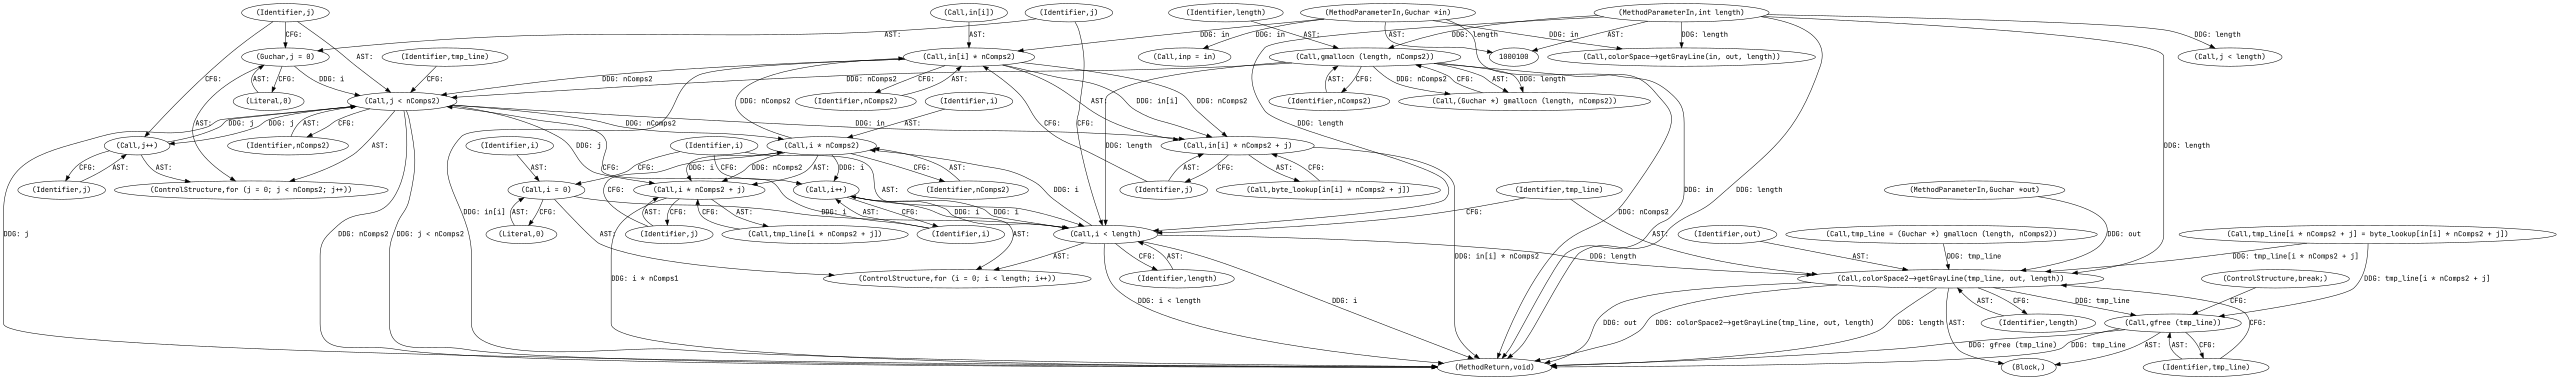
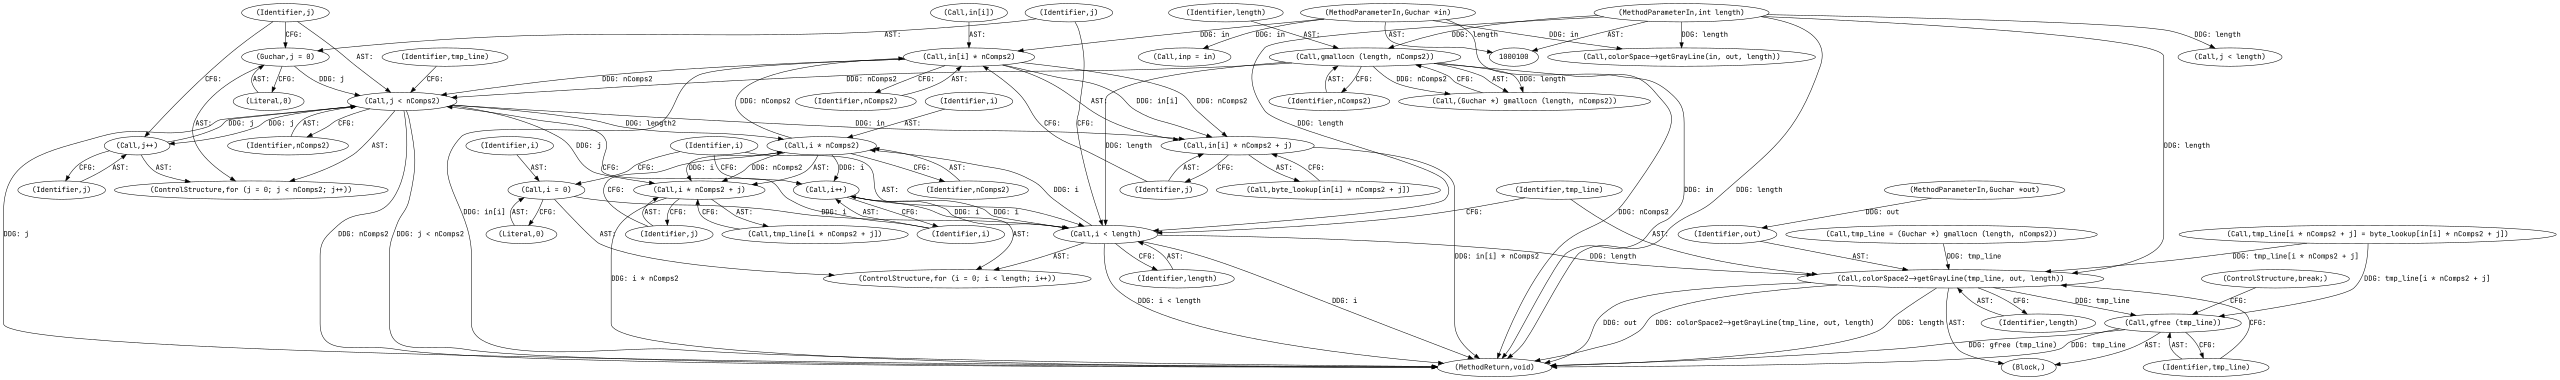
(332, 79) -> (332, 79)
(651, 124) -> (651, 124)
(2105, 237) -> (1849, 213)
(645, 279) -> (645, 279)
